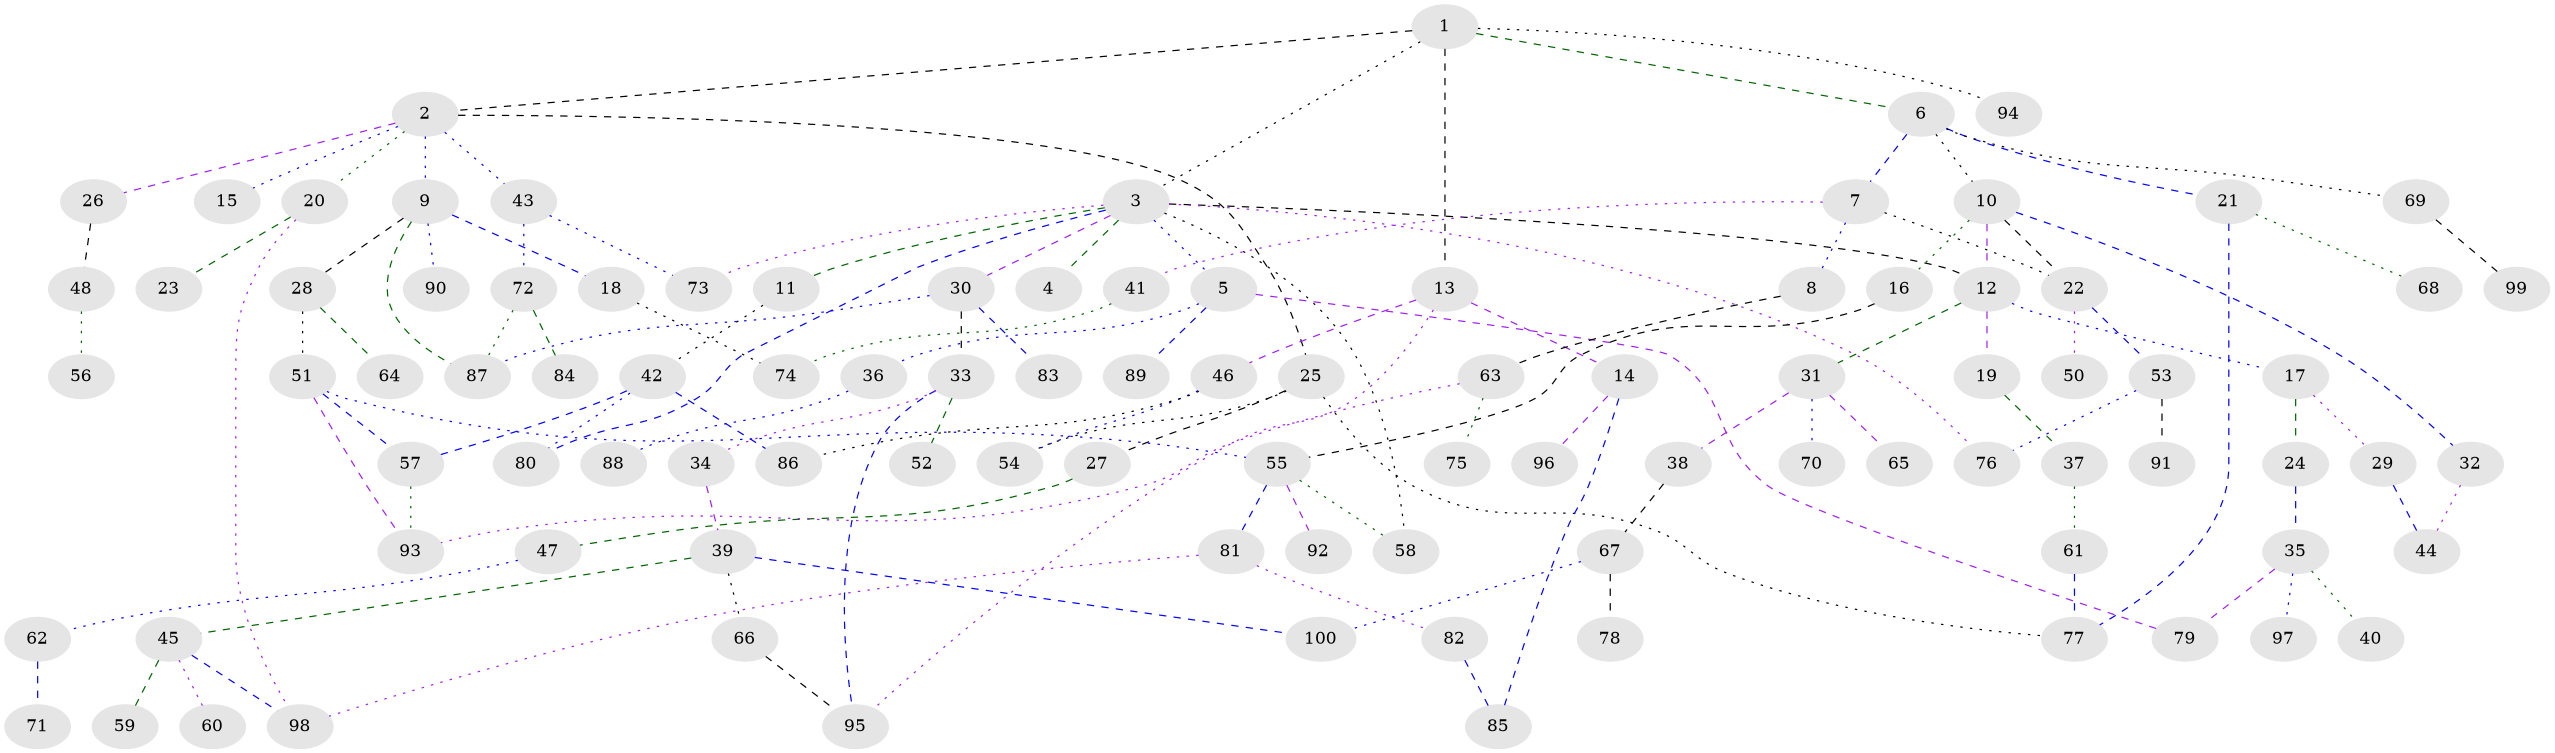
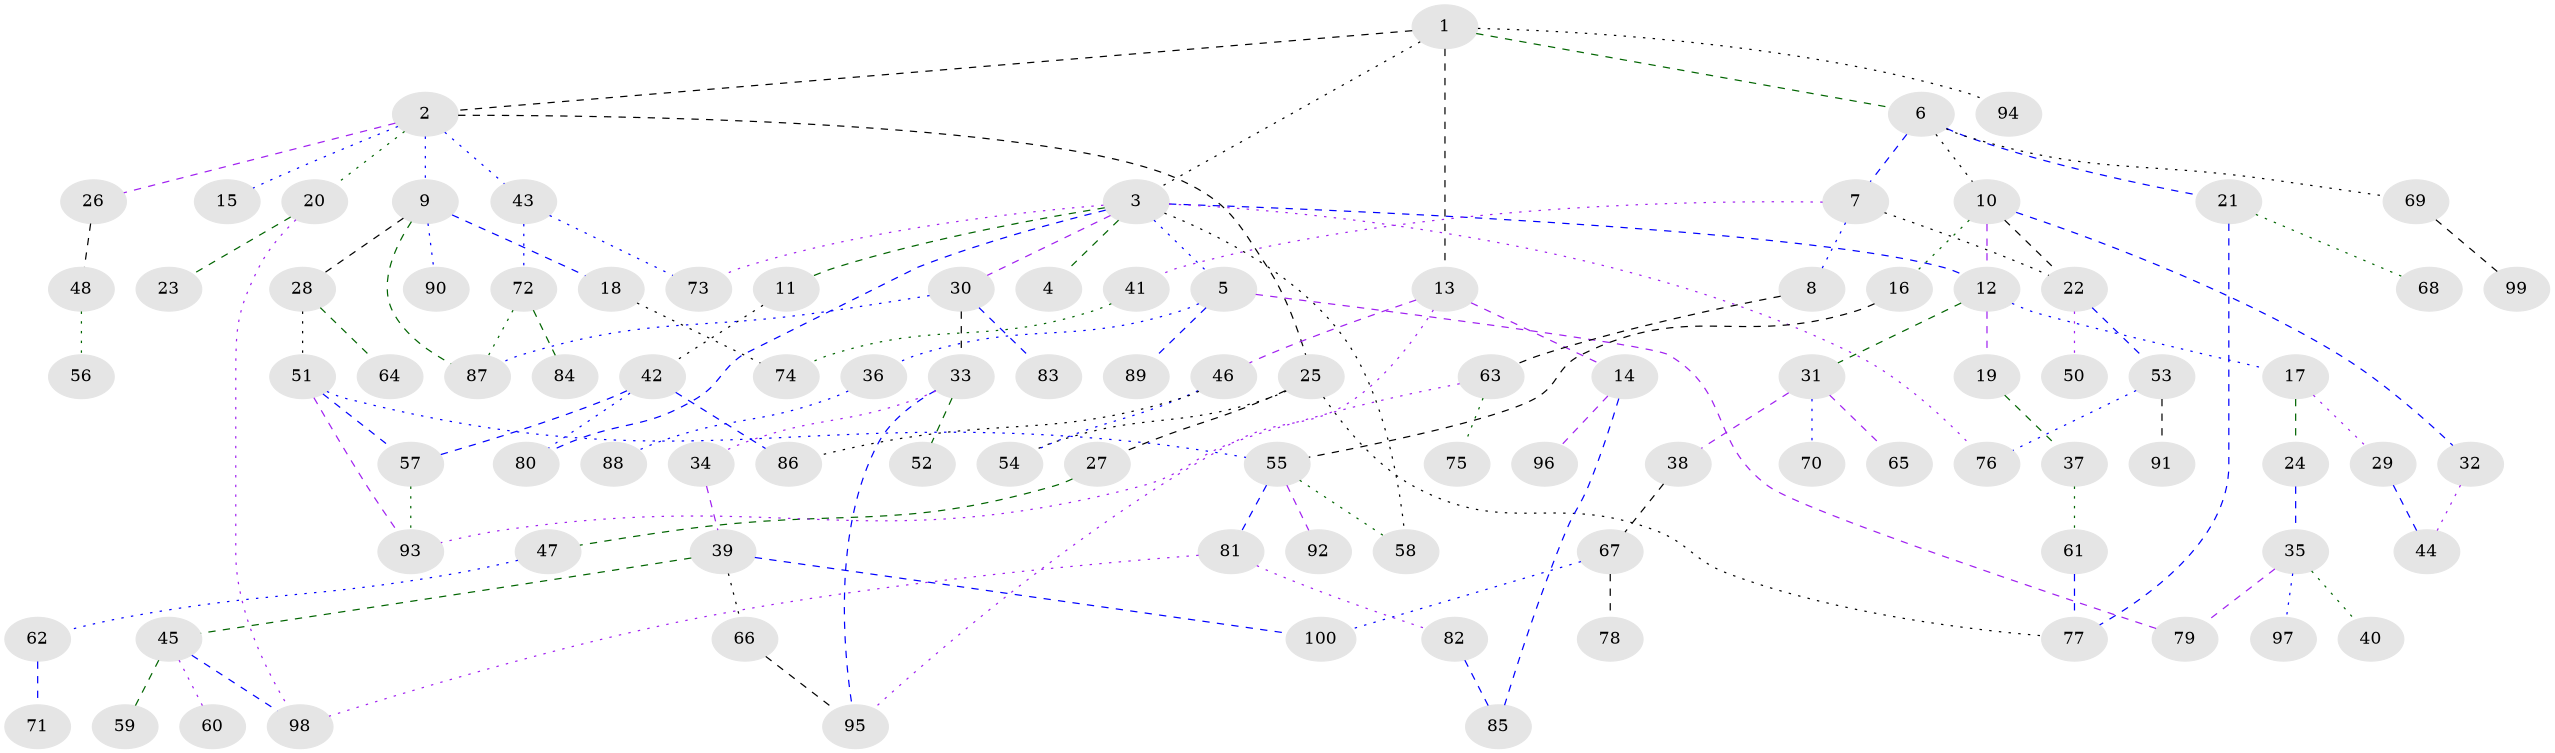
(1568, 224) -> (1568, 224)
